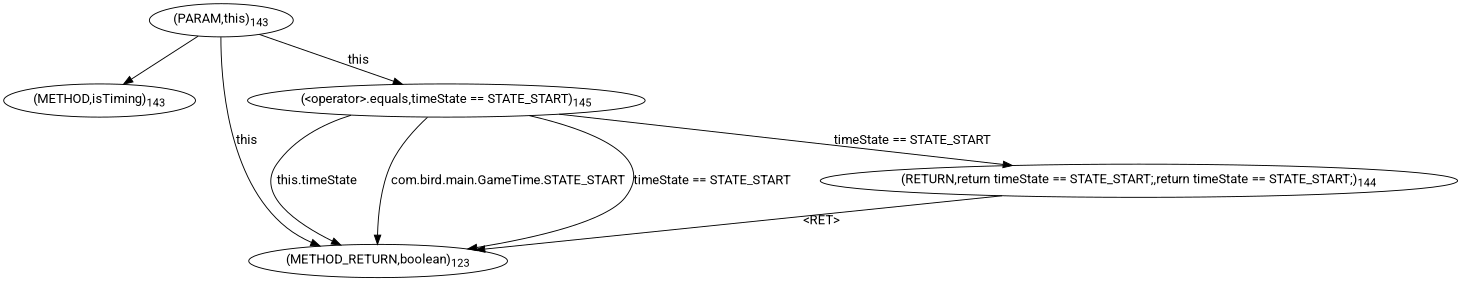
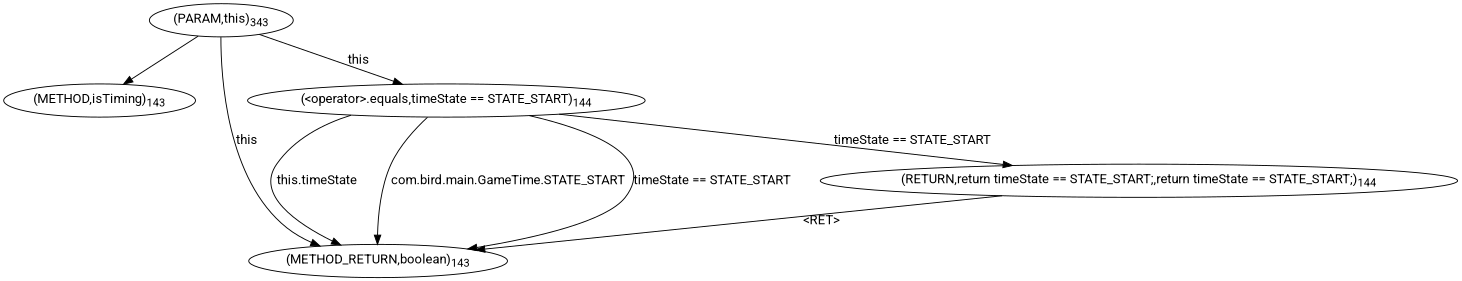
(260, 19) -> (260, 19)
(582, 99) -> (582, 99)
(461, 260) -> (461, 260)
